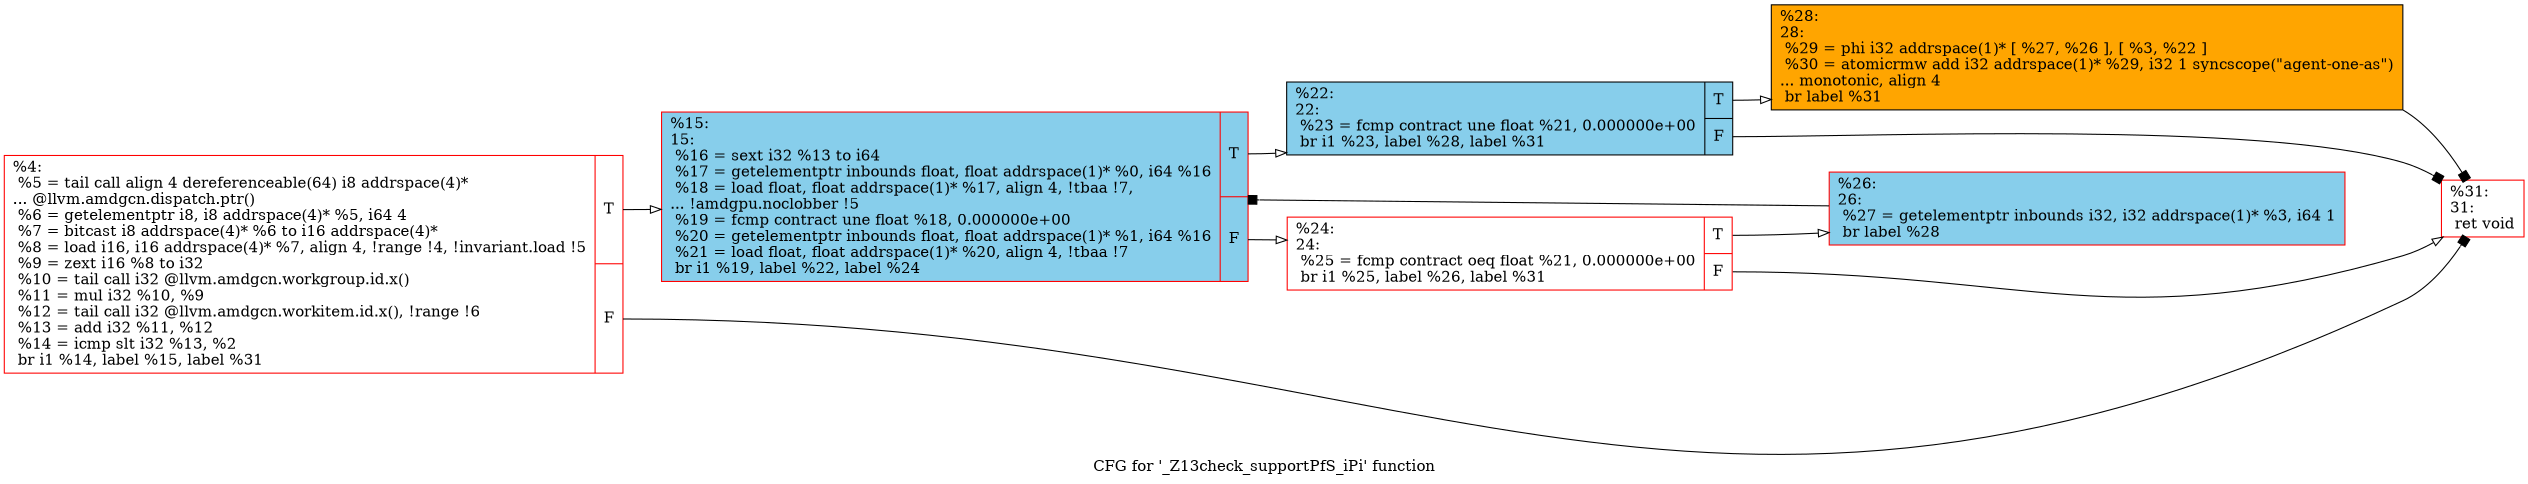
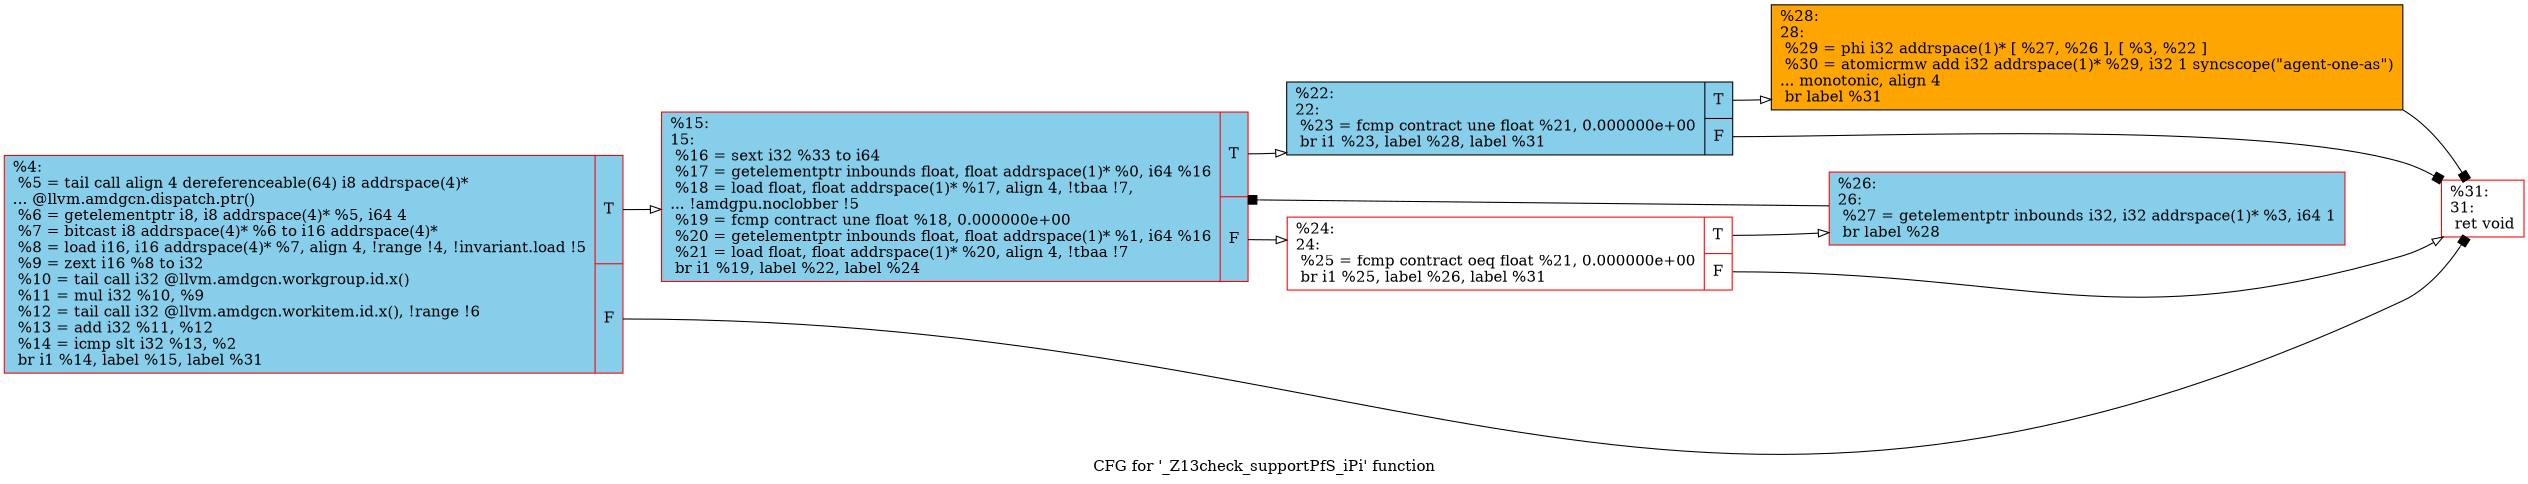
(775, 156) -> (775, 156)
(314, 264) -> (314, 264)
